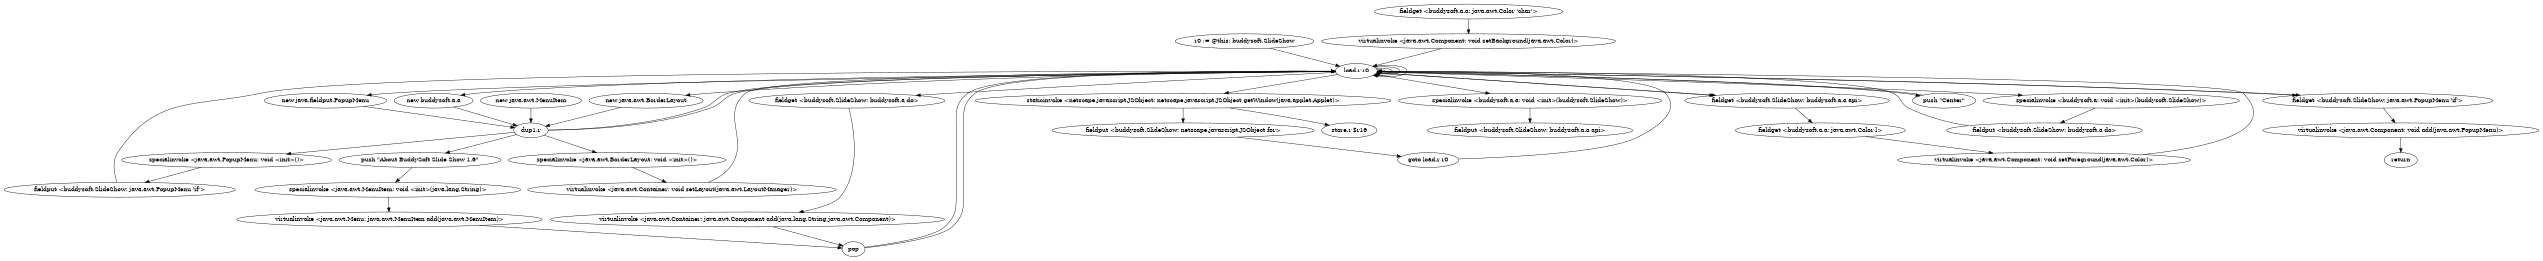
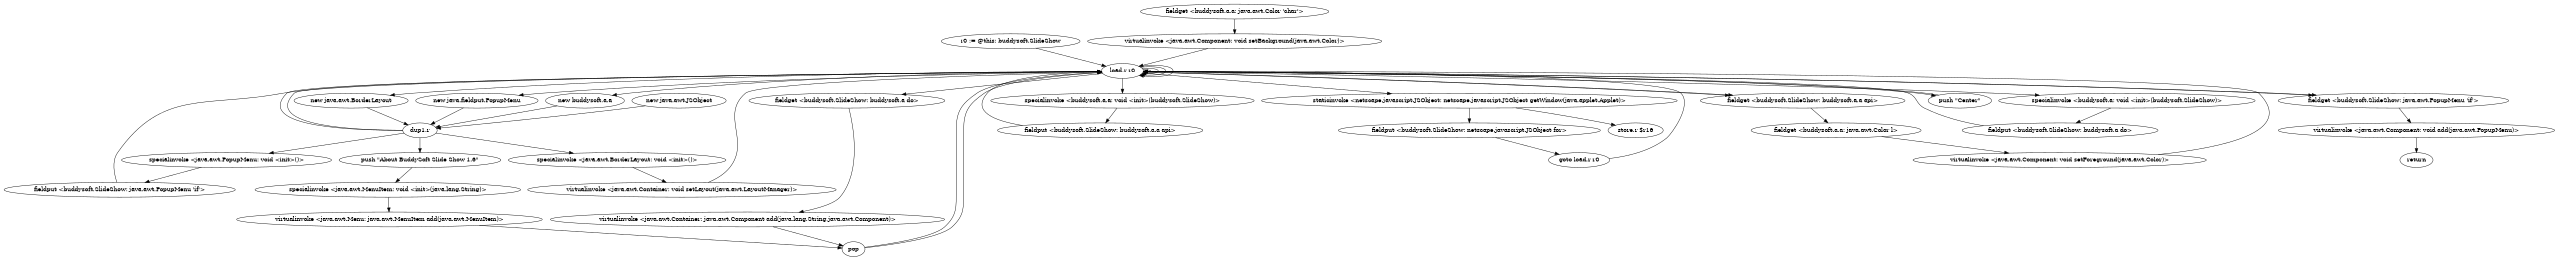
none -> (985, 97)
(531, 101) -> (679, 101)
